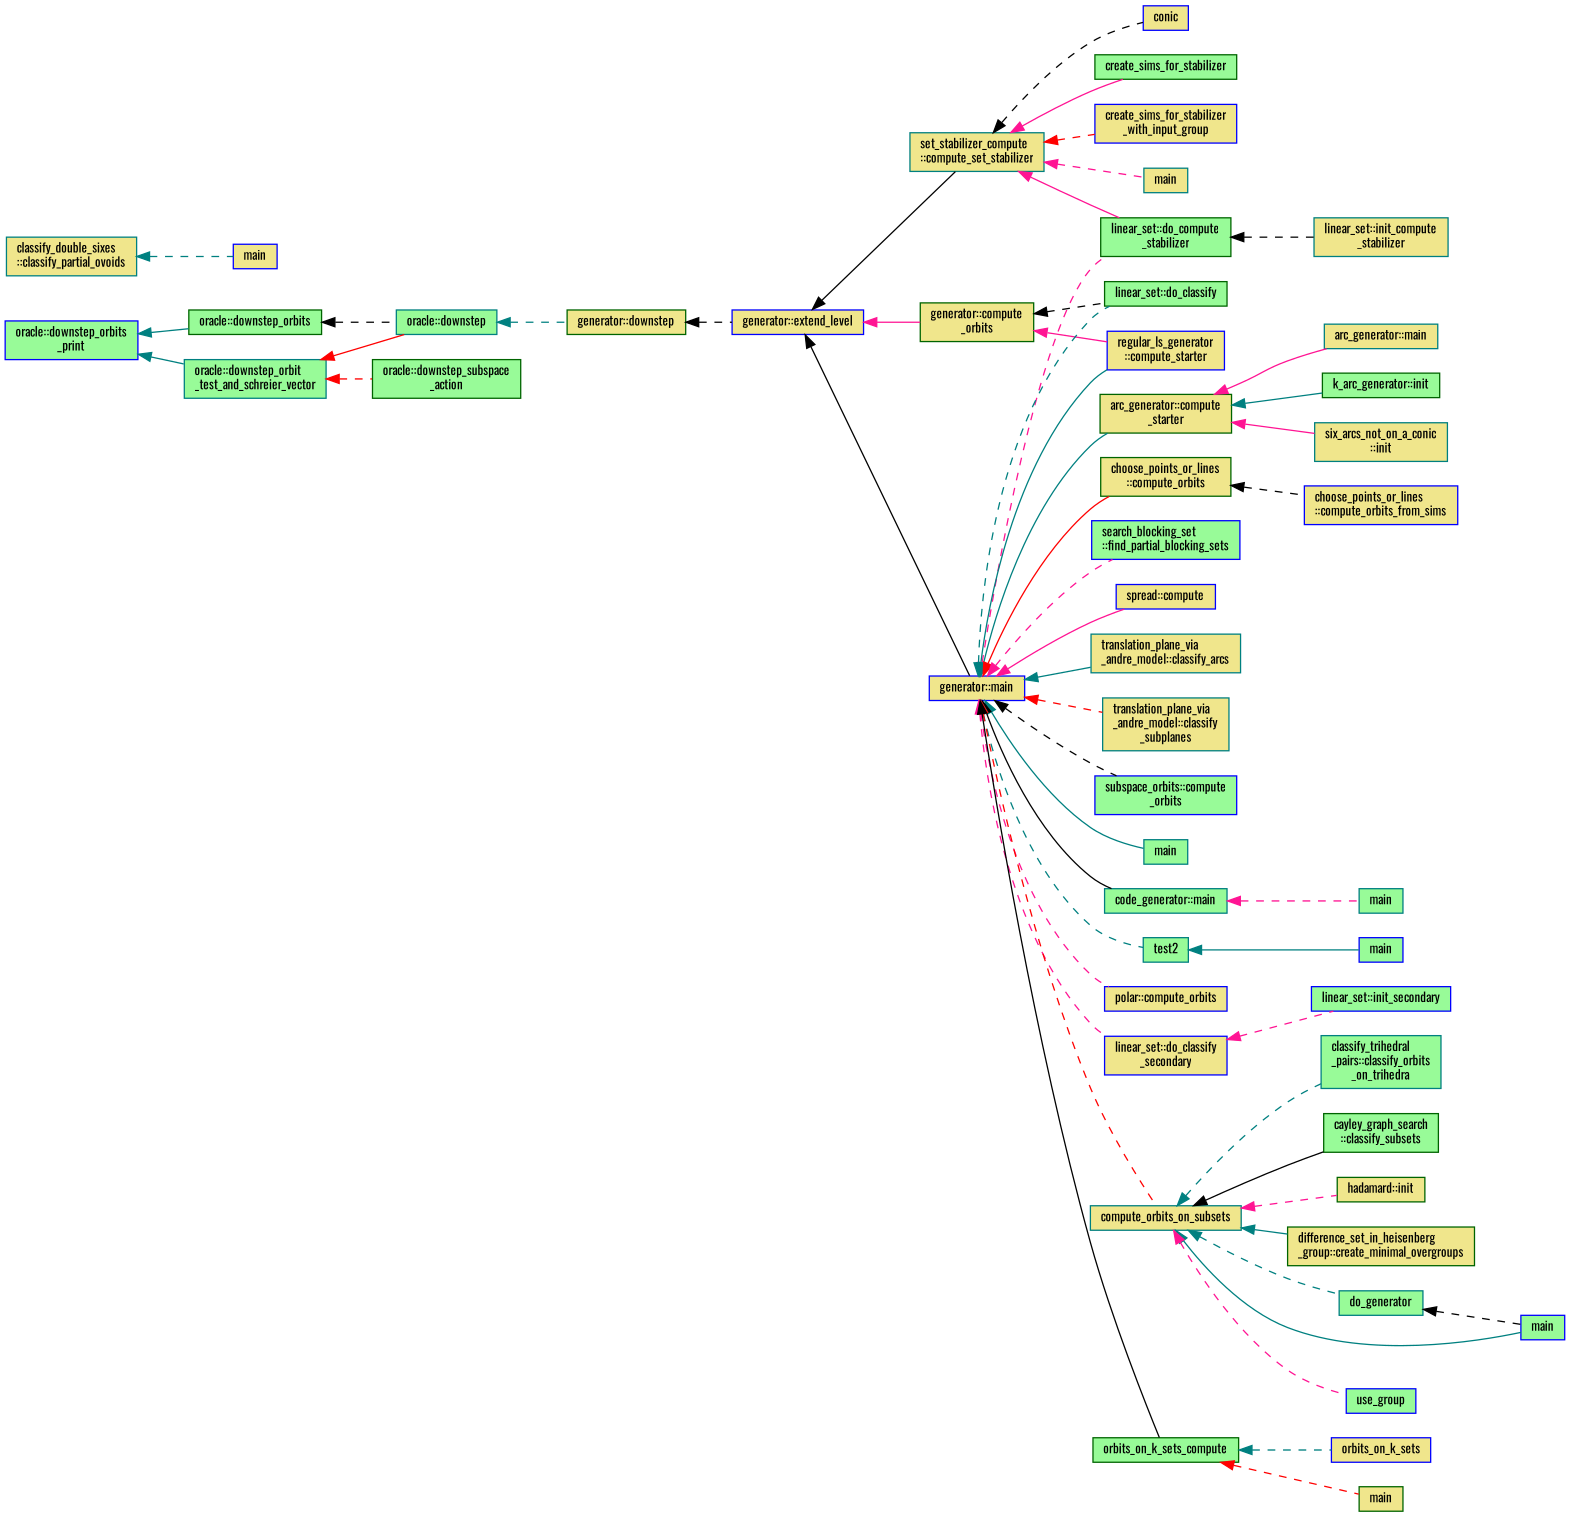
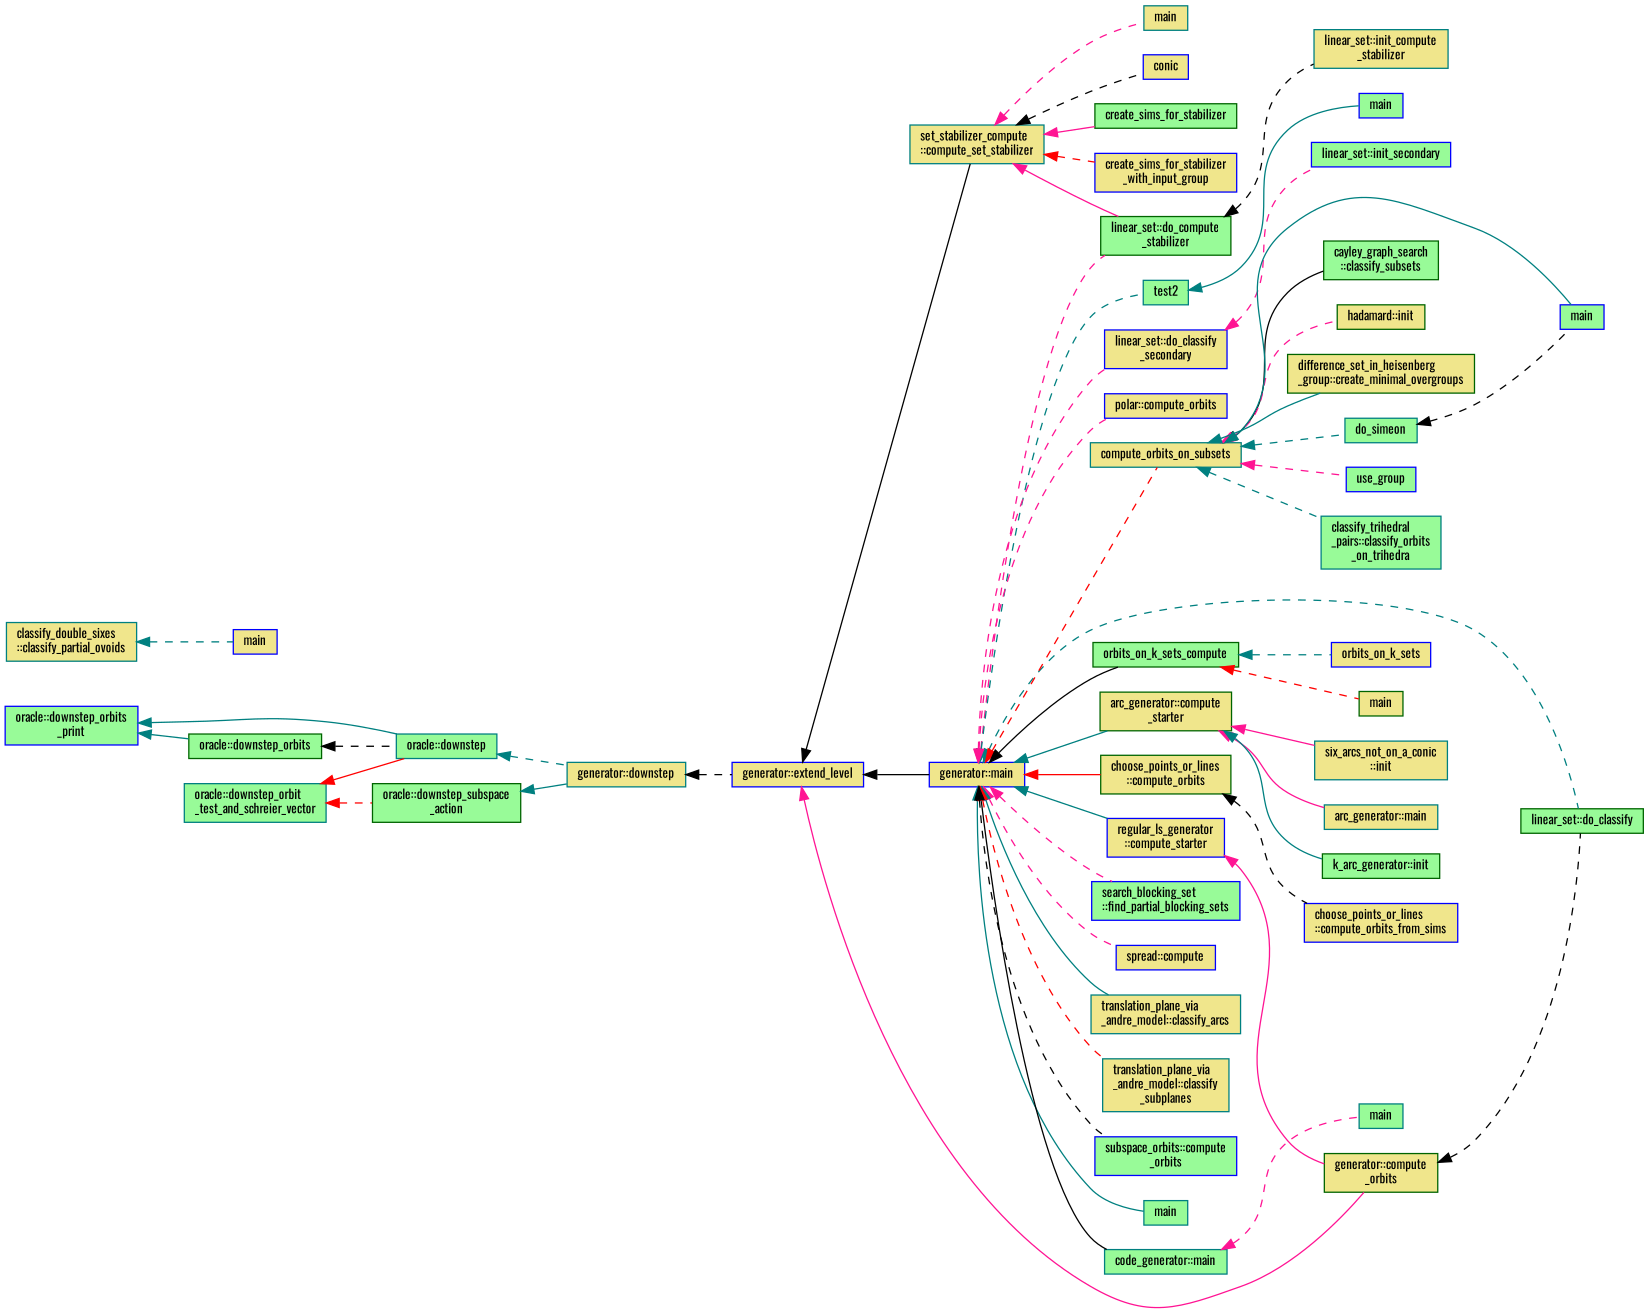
(626, 322) -> (626, 775)
(1086, 339) -> (1261, 1023)
(167, 360) -> (275, 719)
(1064, 636) -> (1041, 883)
none -> (550, 787)
(1381, 1303) -> (1381, 430)
